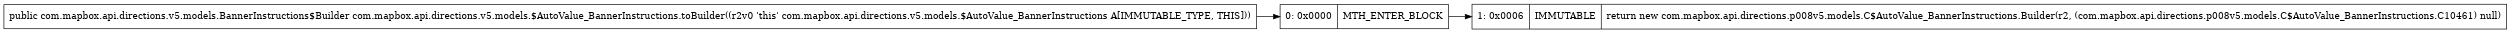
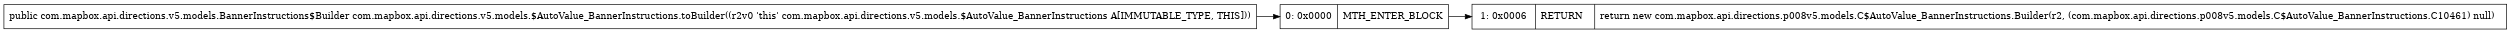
(1565, 16) -> (1562, 16)
